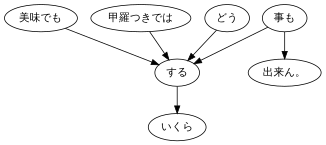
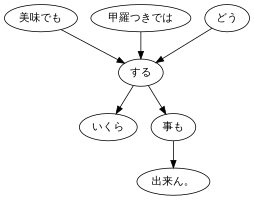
(234, 44) -> (155, 97)
